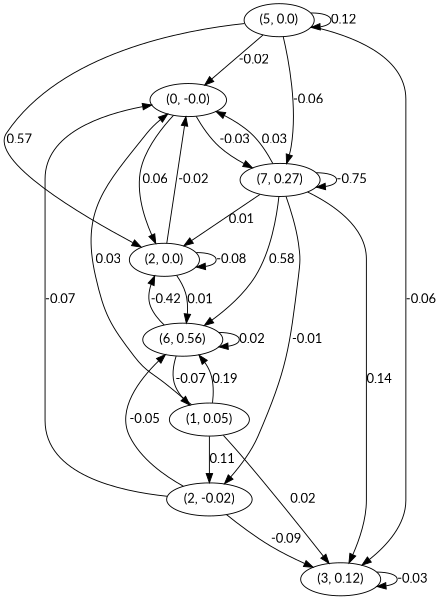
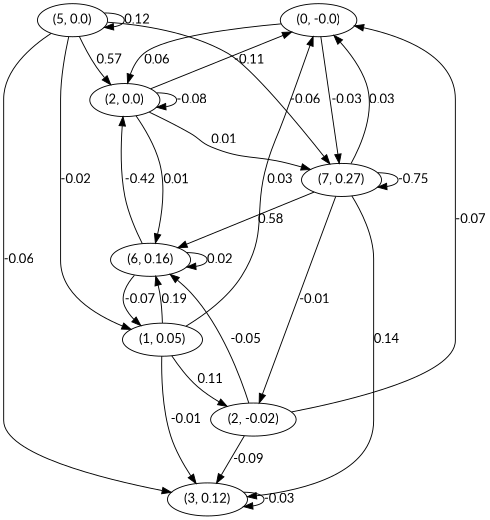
(237, 57) -> (61, 196)
(194, 180) -> (250, 60)
(226, 218) -> (221, 151)
(183, 340) -> (151, 260)
(303, 499) -> (186, 420)
